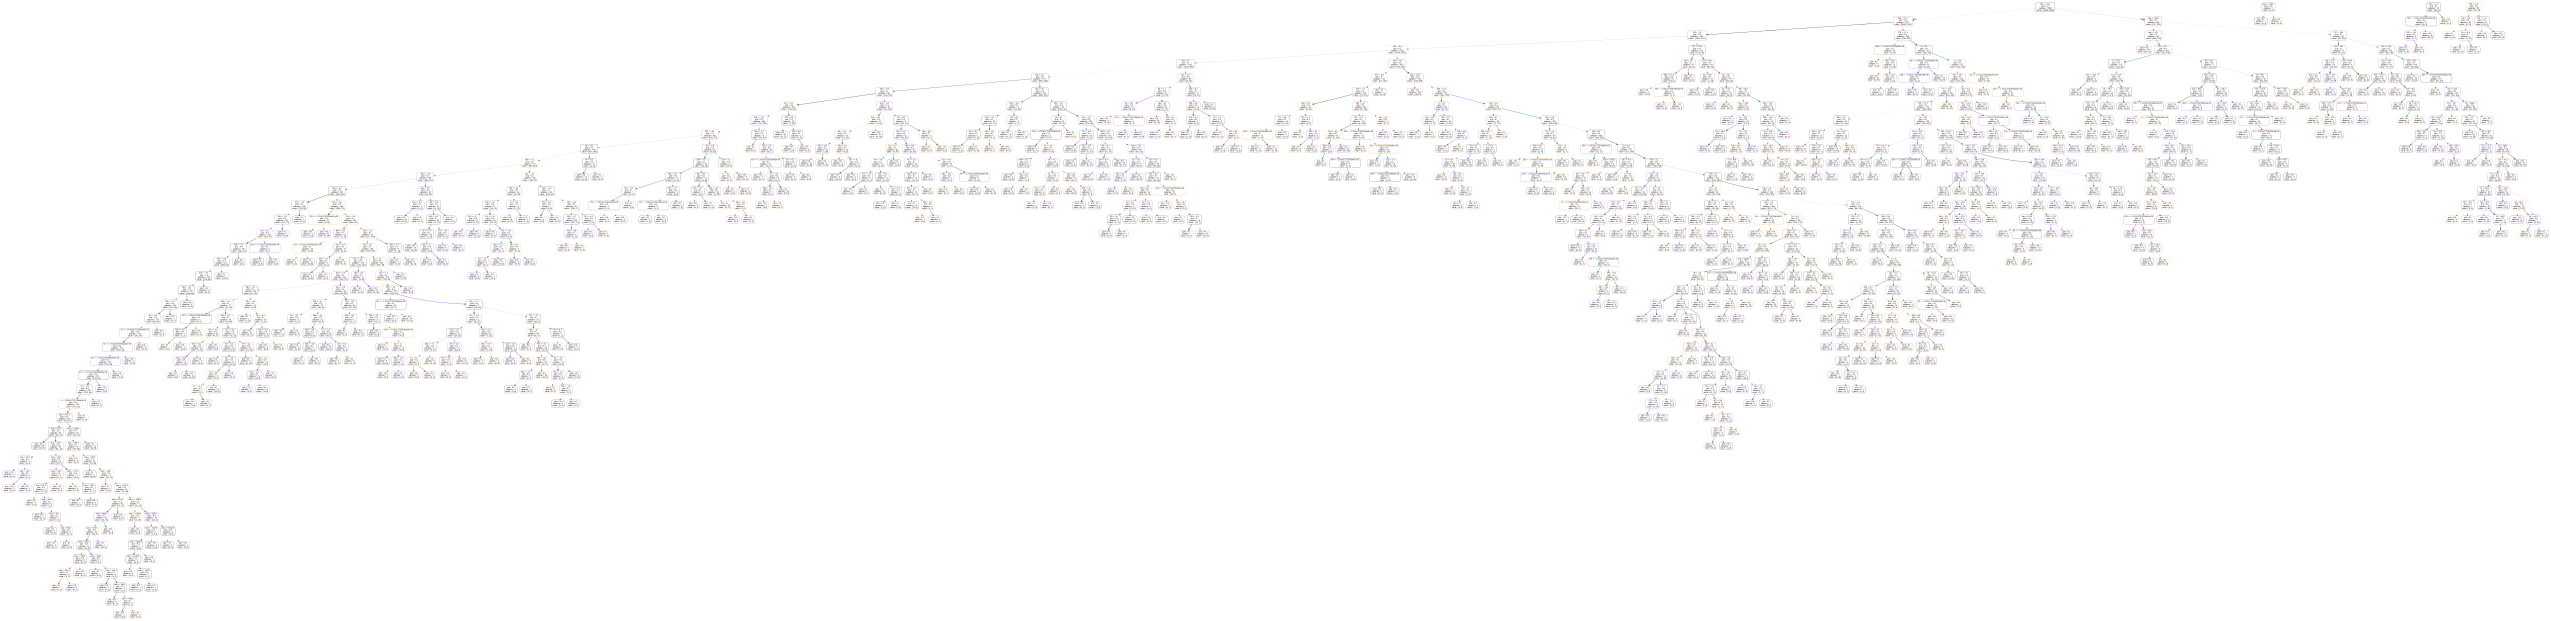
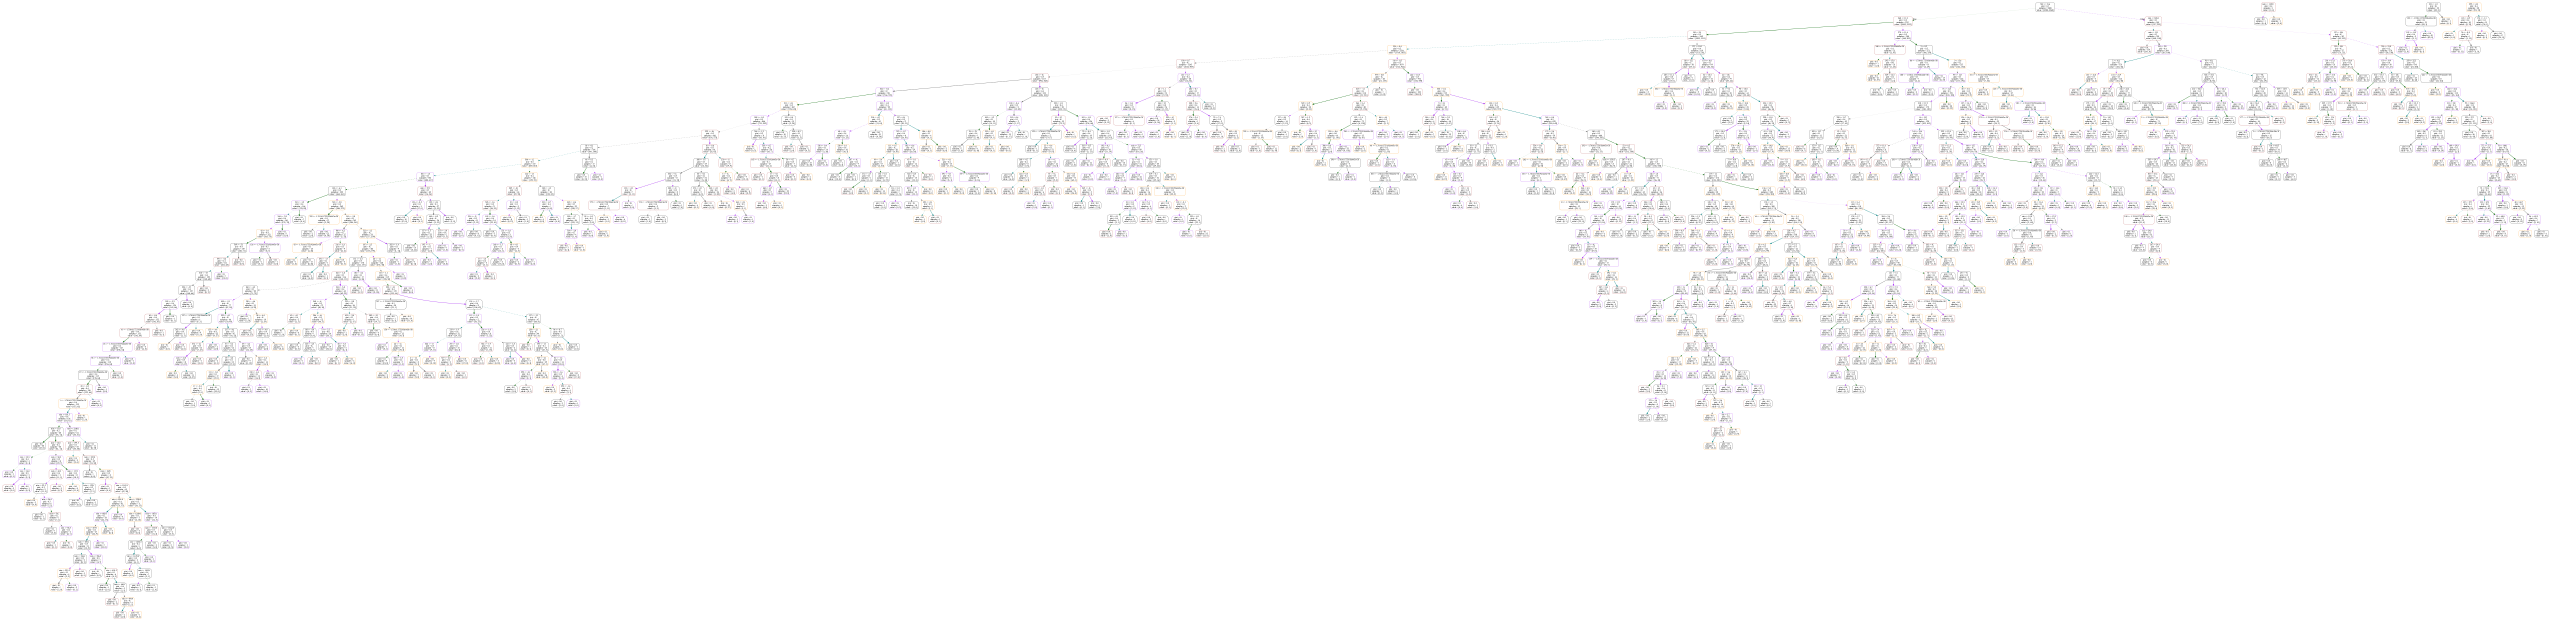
(2525, 199) -> (2510, 198)
(1698, 315) -> (1694, 325)
